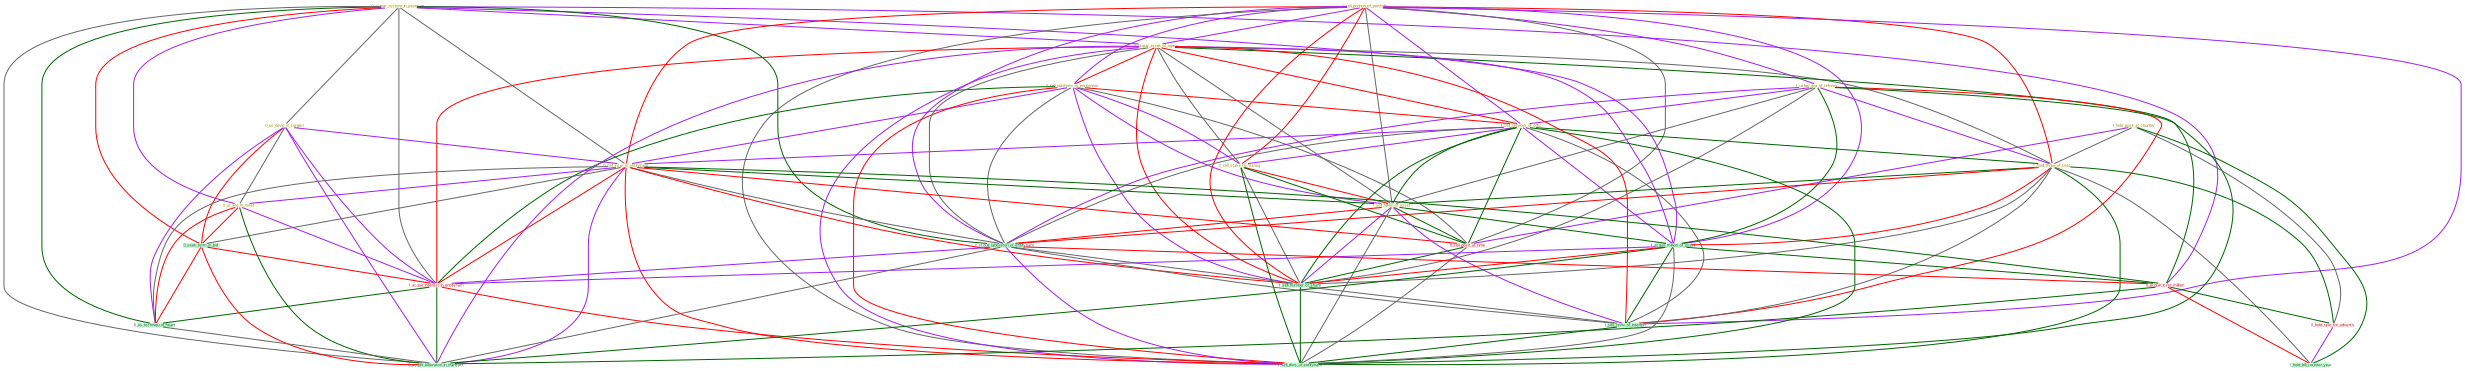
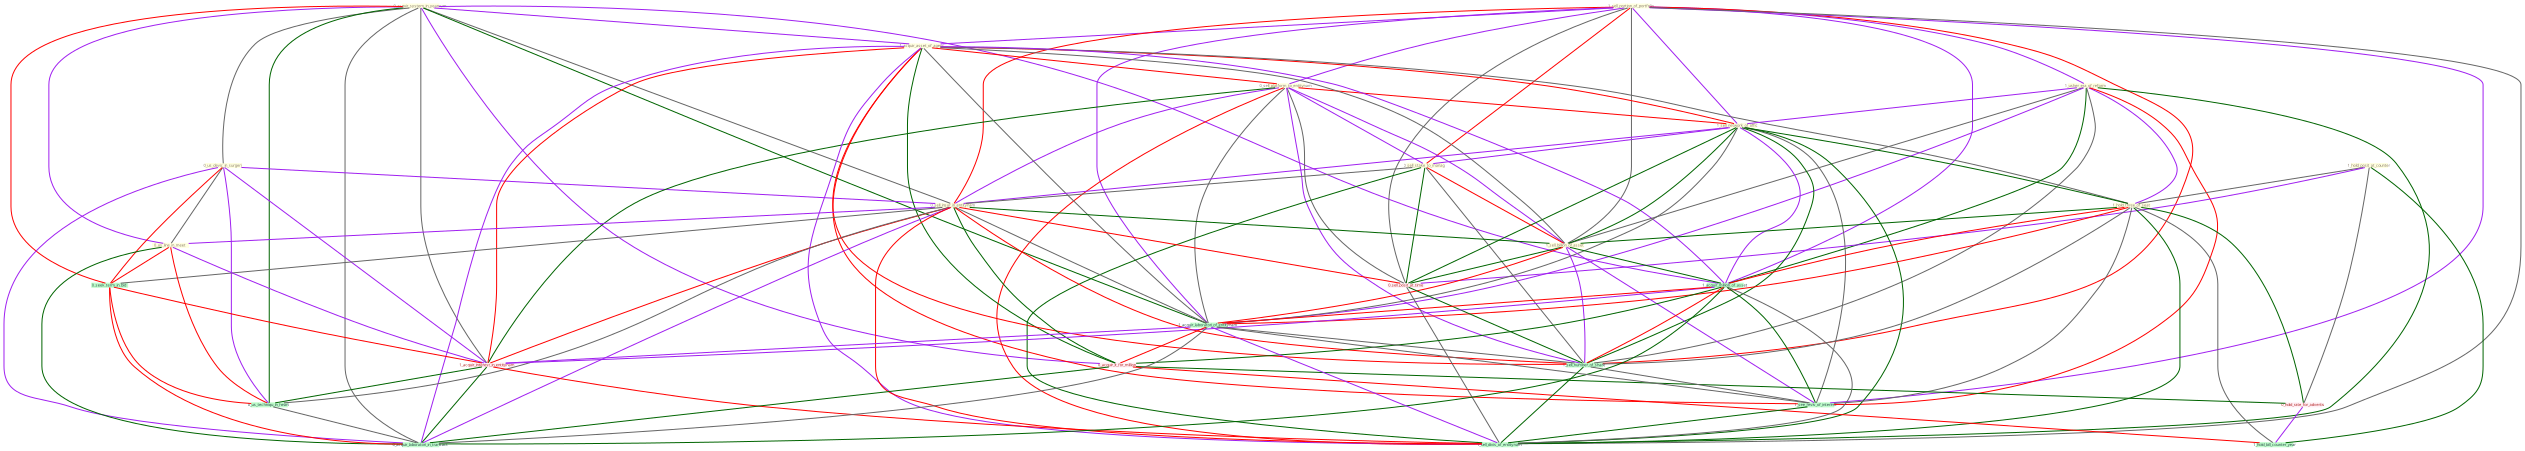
(1942, 31) -> none
(1195, 108) -> (1278, 178)
(1335, 305) -> none
none -> (1467, 305)
